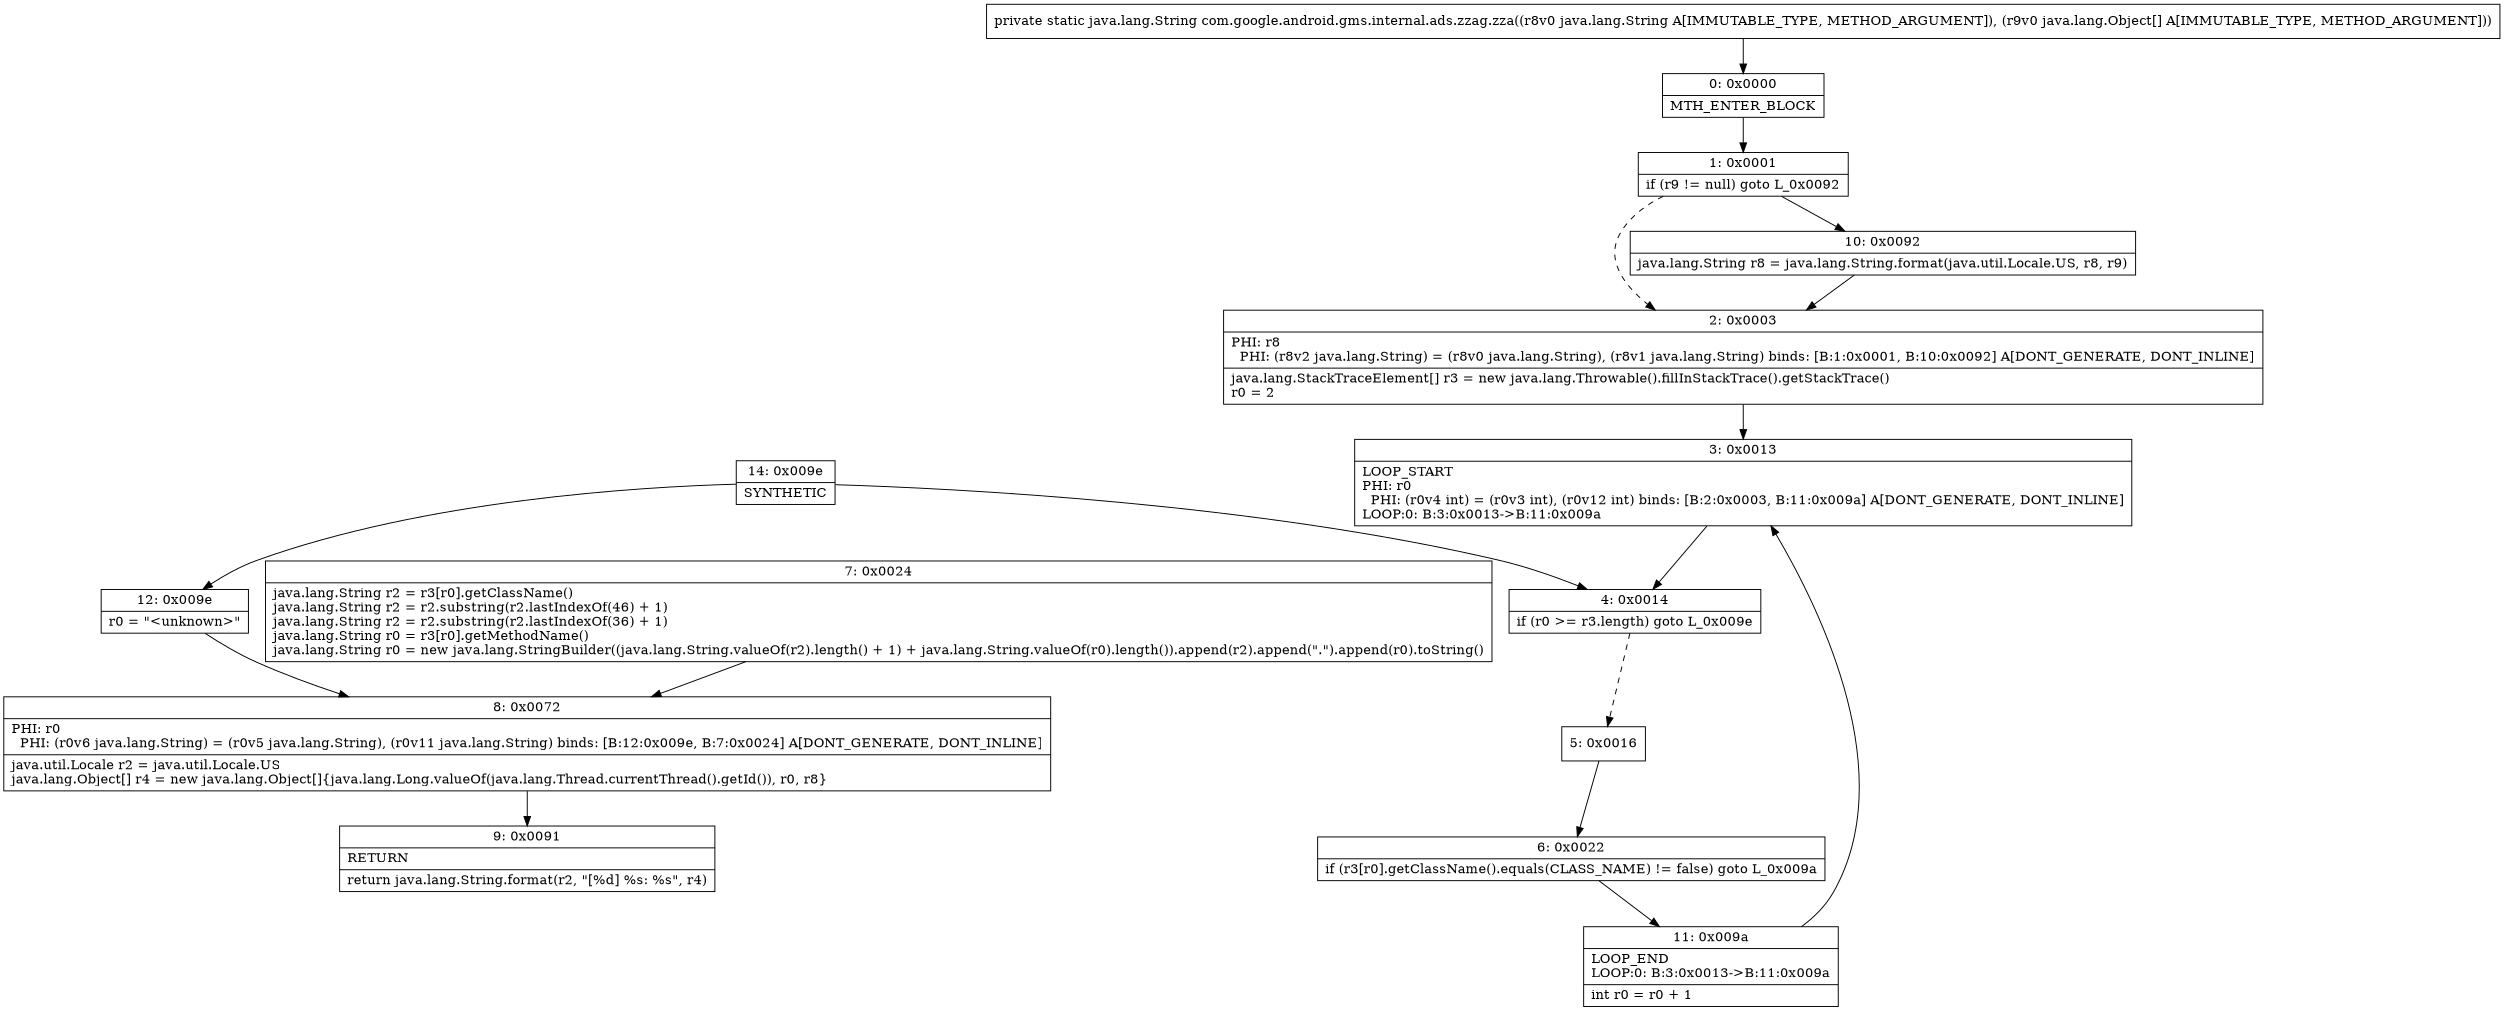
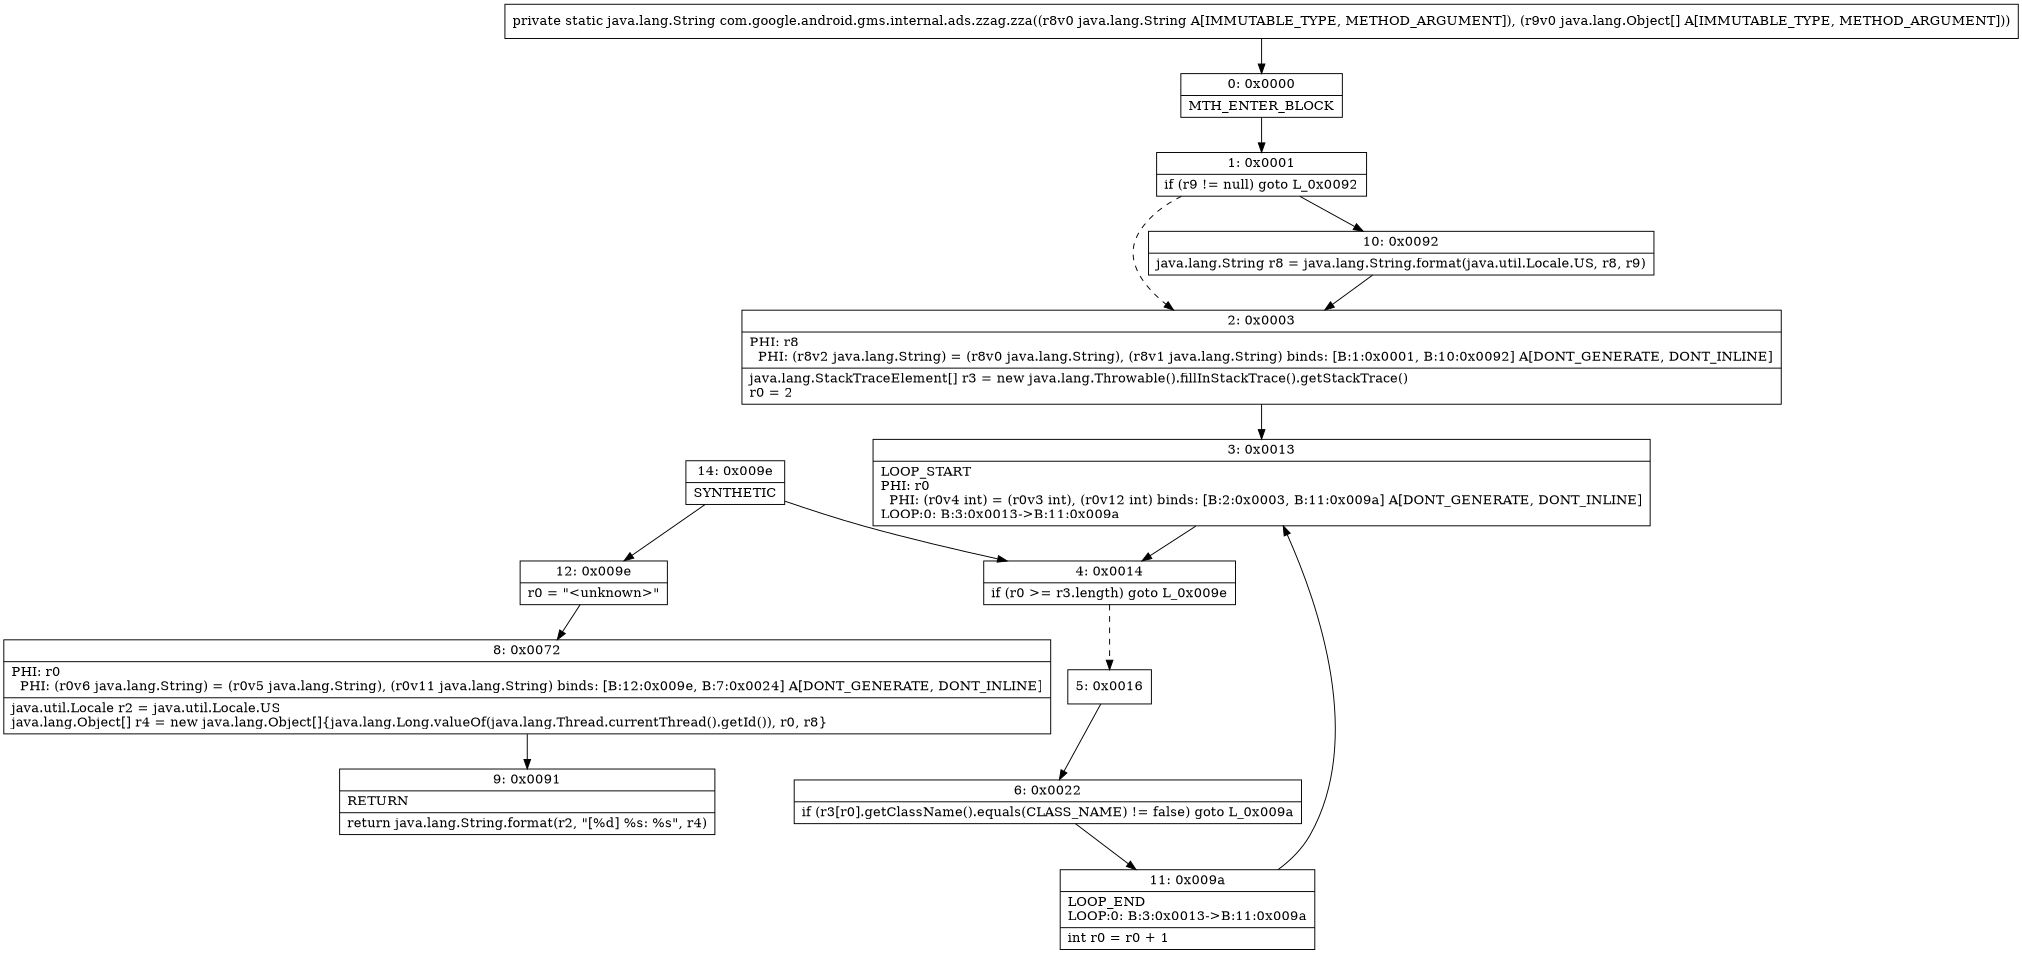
(879, 611) -> none
